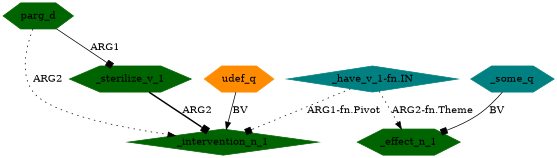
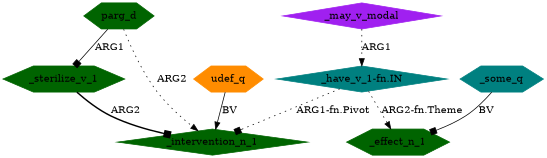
none -> (362, 16)
